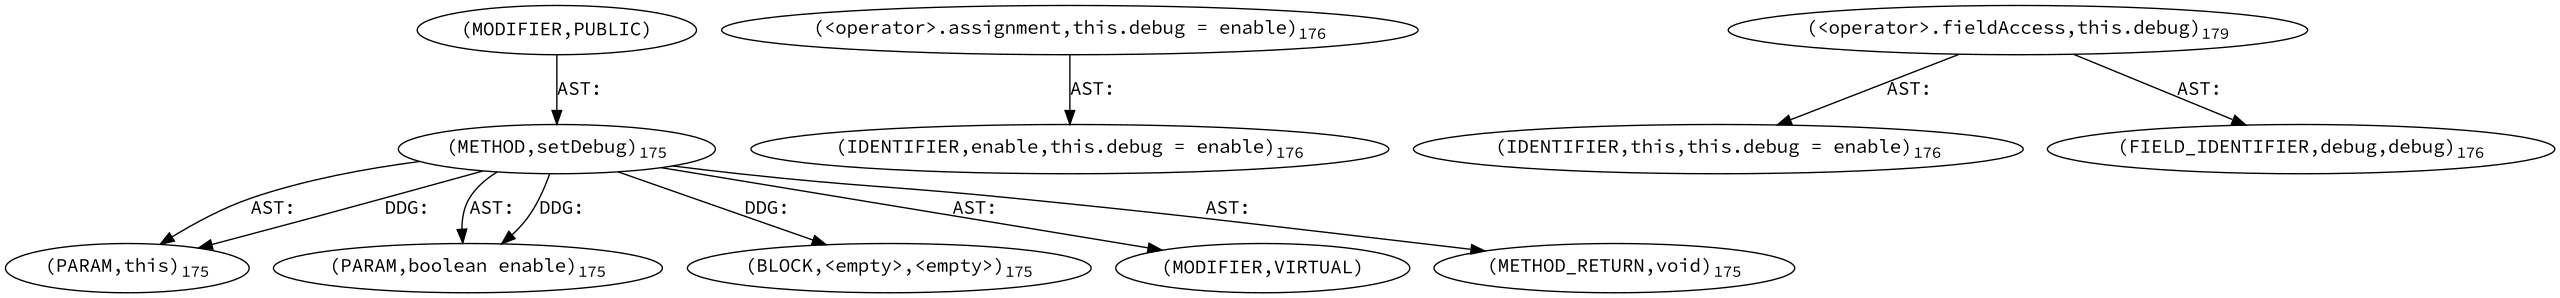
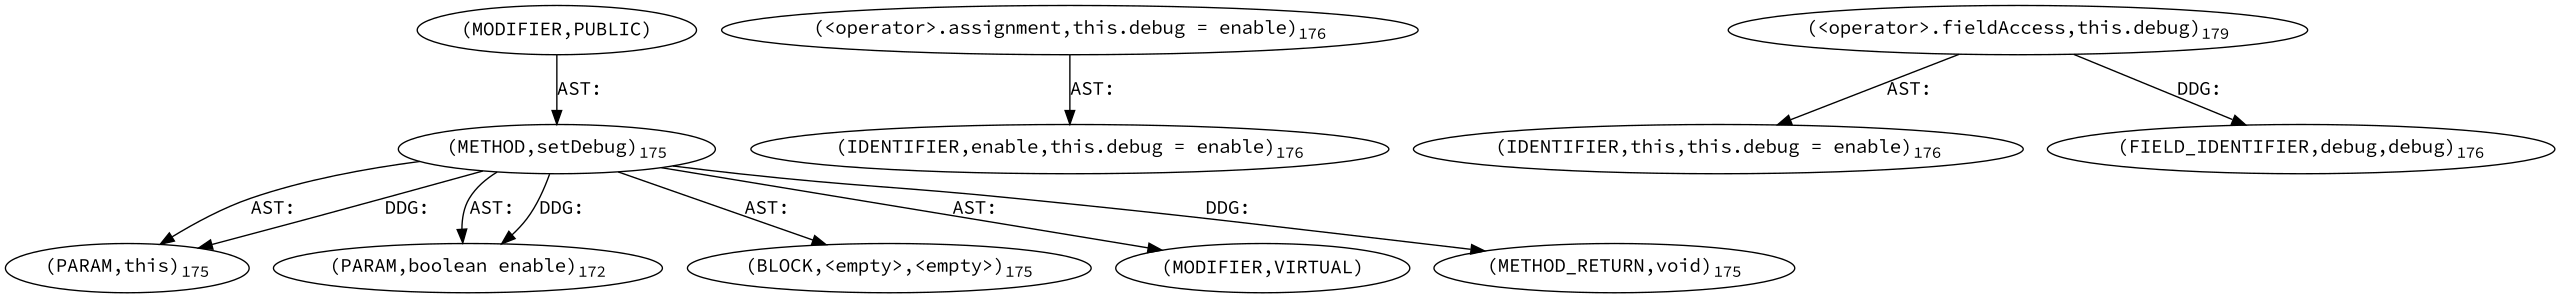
(2205, 90) -> (2205, 90)
(773, 209) -> (773, 209)
(1234, 209) -> (1234, 209)
(592, 266) -> (592, 266)
